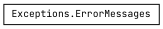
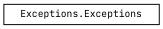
(82, 14) -> (82, 14)
